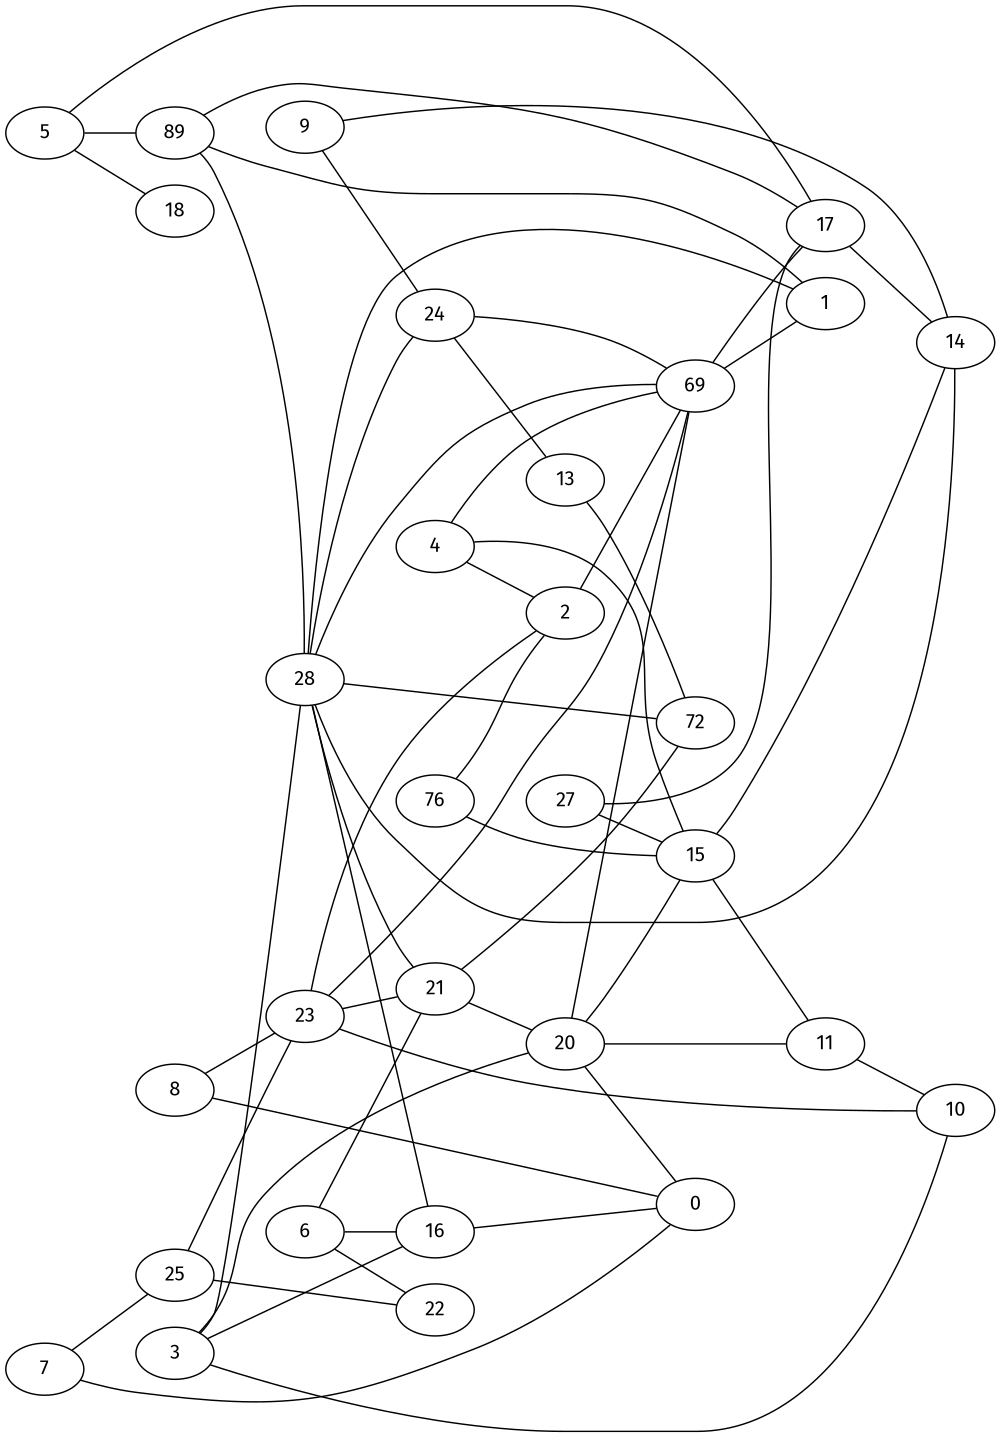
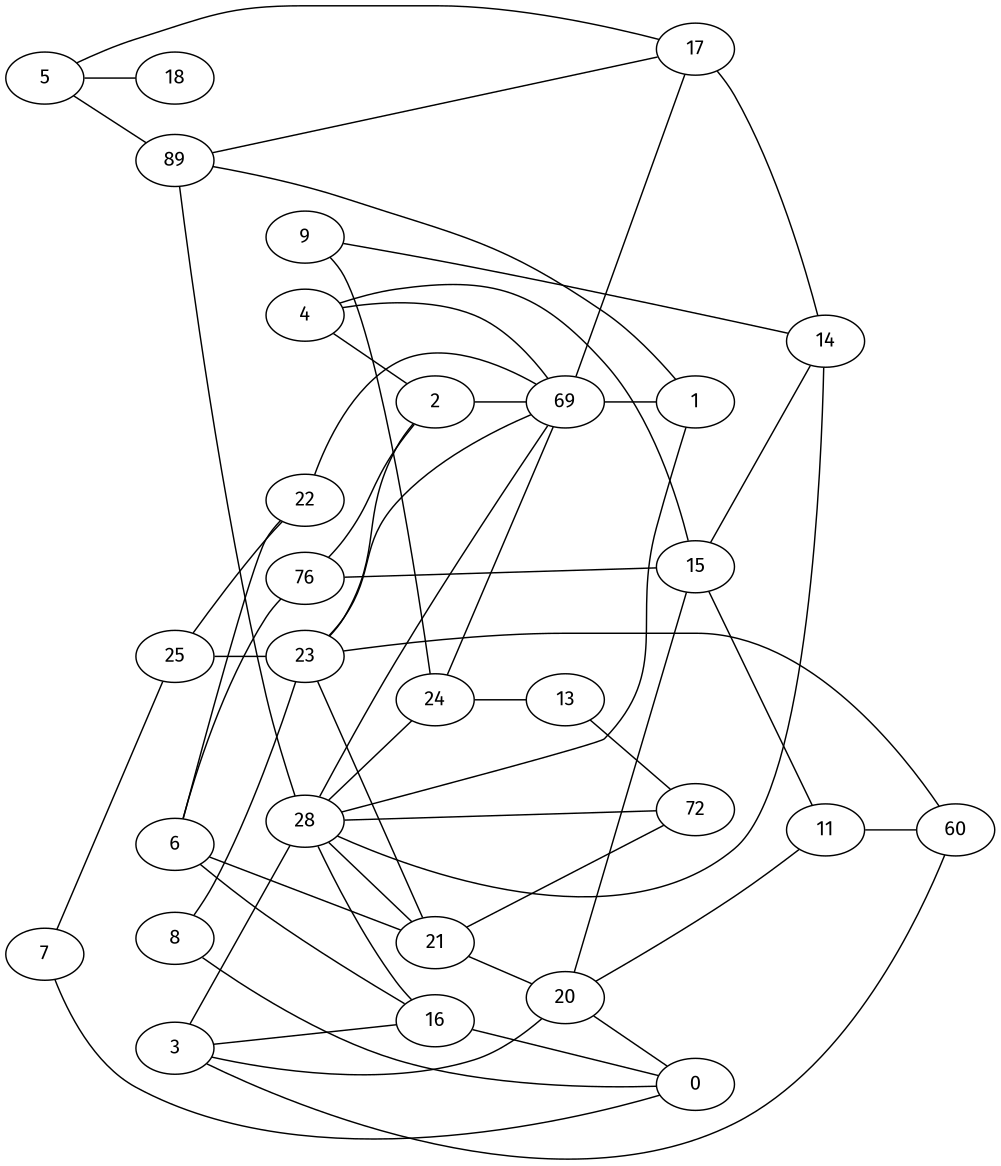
none -> (227, 693)
(627, 730) -> (399, 362)
(565, 801) -> none
(956, 1110) -> (956, 830)
